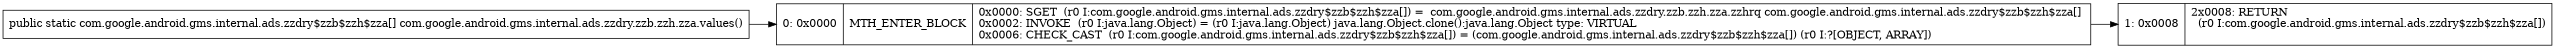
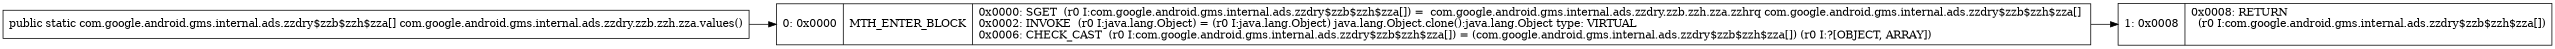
(2243, 13) -> (2243, 13)
